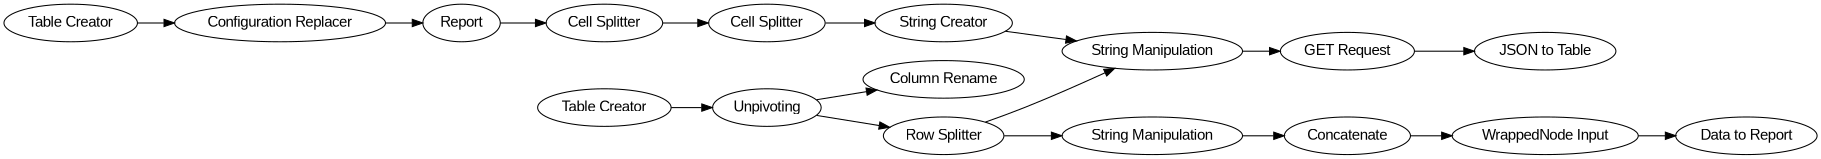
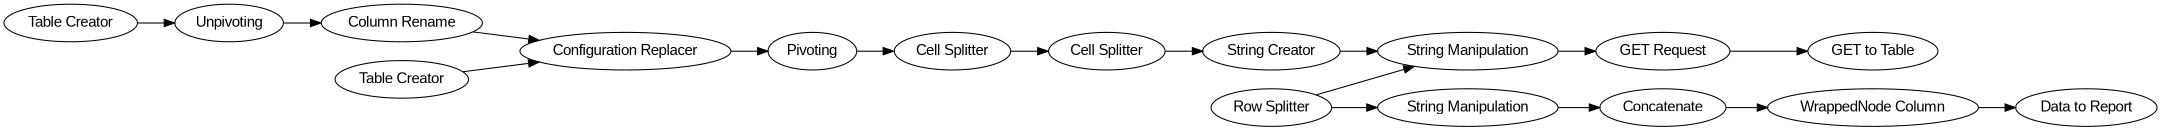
(462, 23) -> (812, 51)
none -> (501, 35)
(1545, 51) -> (1873, 51)
(848, 120) -> none
(1545, 136) -> (1873, 108)
